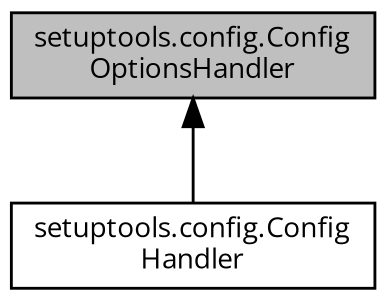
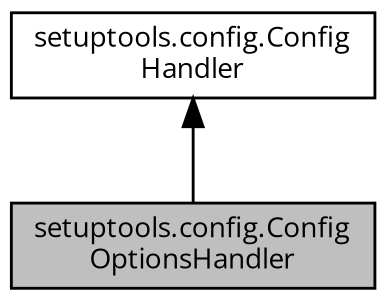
(193, 165) -> (193, 165)
